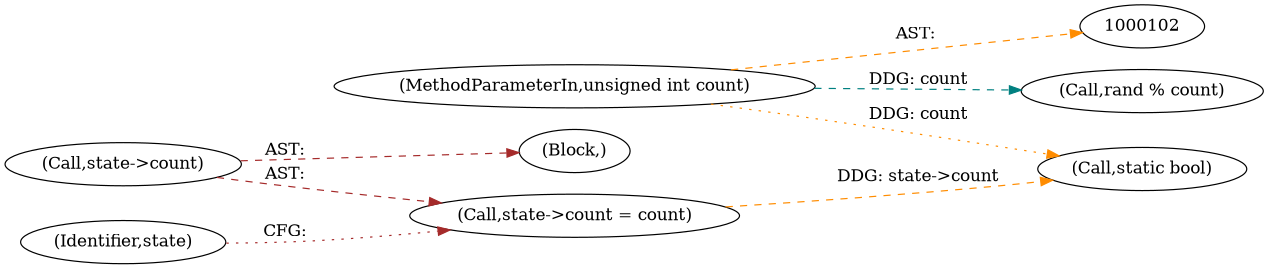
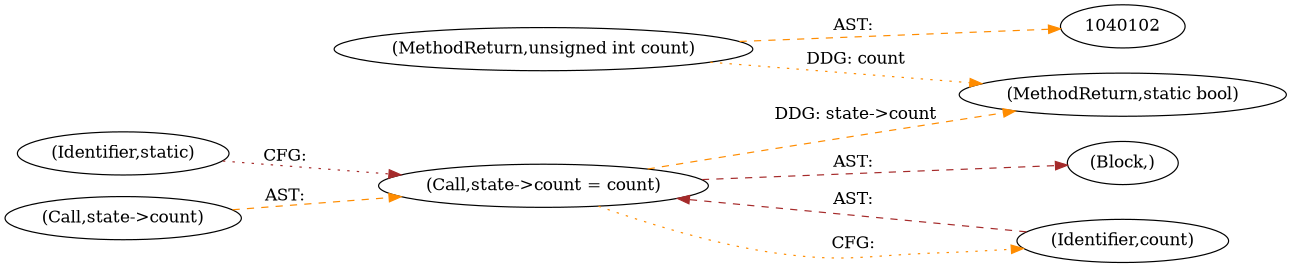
(1142, 26) -> (1123, 26)
(575, 86) -> (543, 49)
(1142, 91) -> none
(374, 157) -> (879, 173)
(1142, 169) -> (1123, 95)
(323, 190) -> (311, 204)
none -> (1123, 241)
(123, 242) -> (123, 153)
